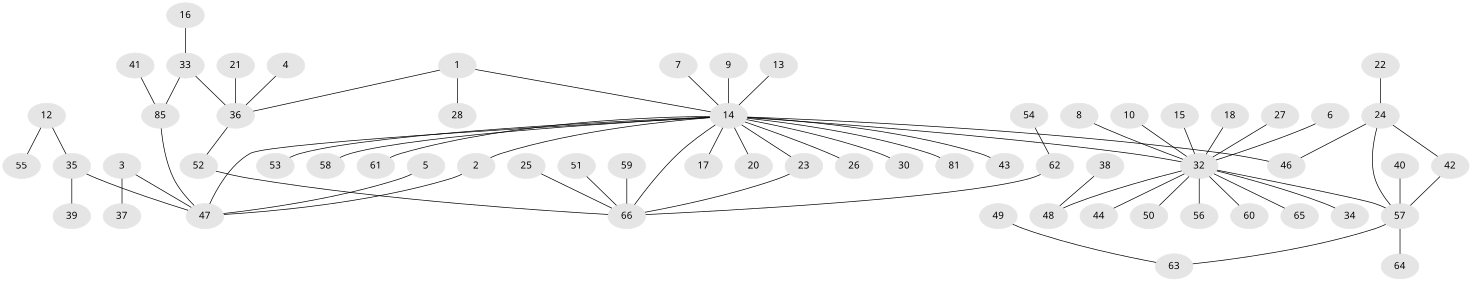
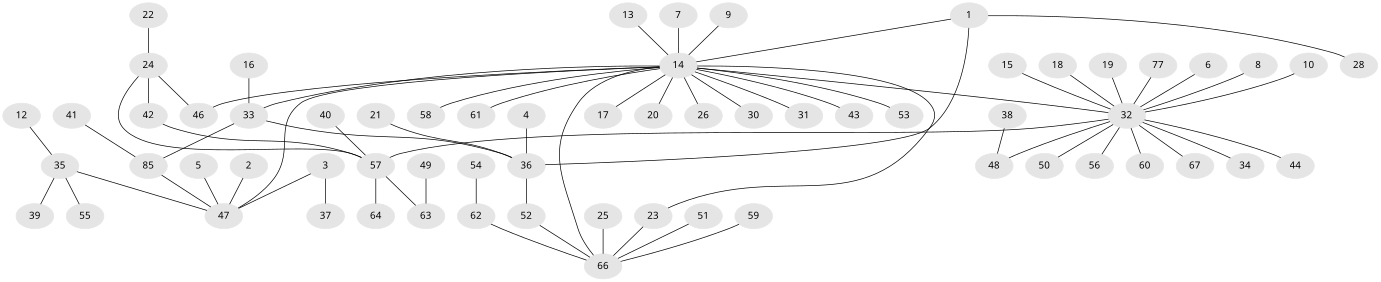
none -> (1108, 66)
(1280, 116) -> (1158, 66)
(599, 131) -> (460, 75)
(34, 141) -> (73, 191)
(954, 166) -> (804, 116)
(1300, 216) -> (1195, 166)
